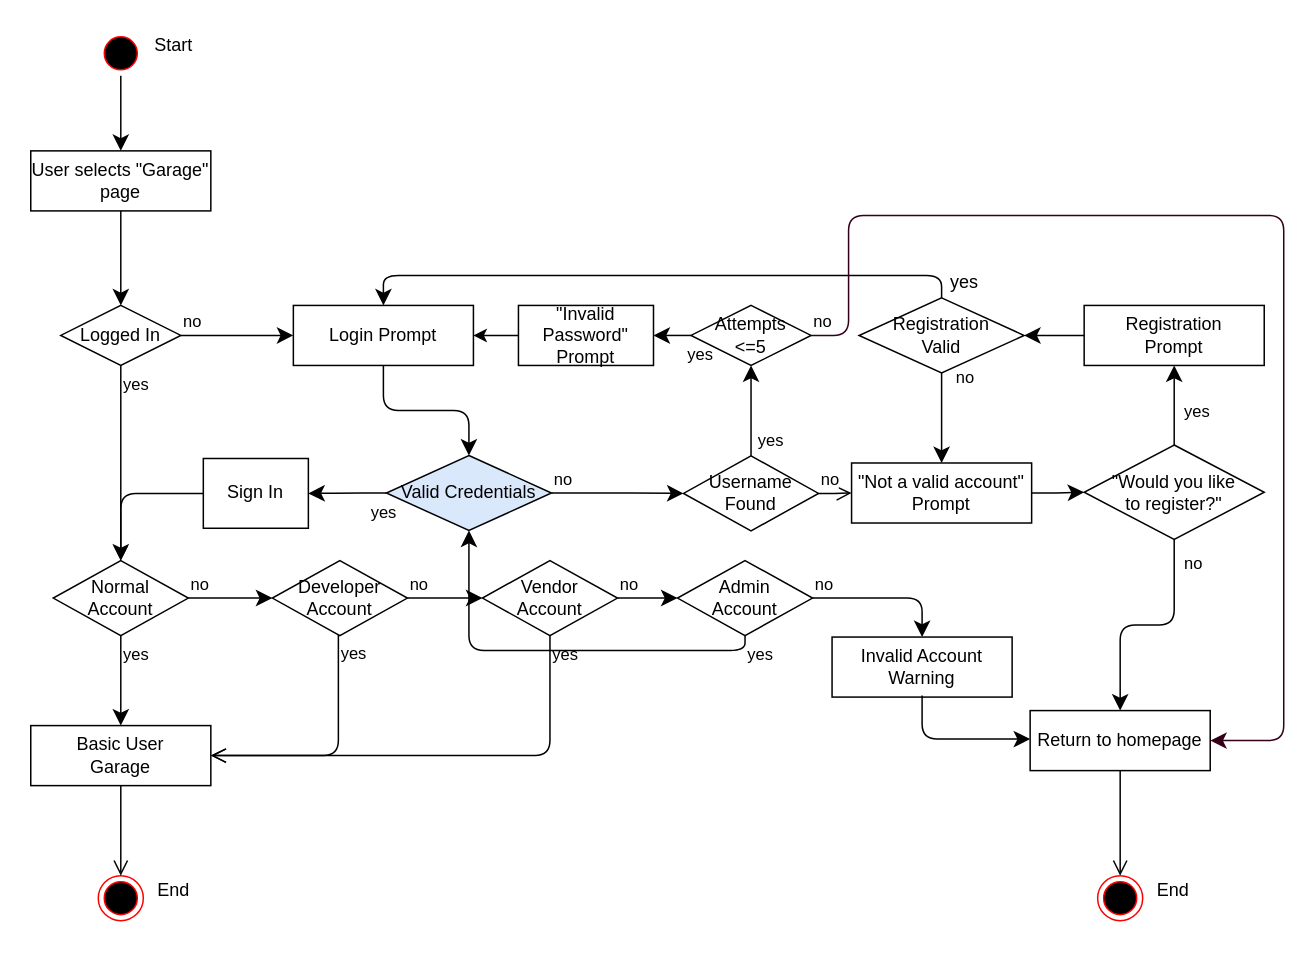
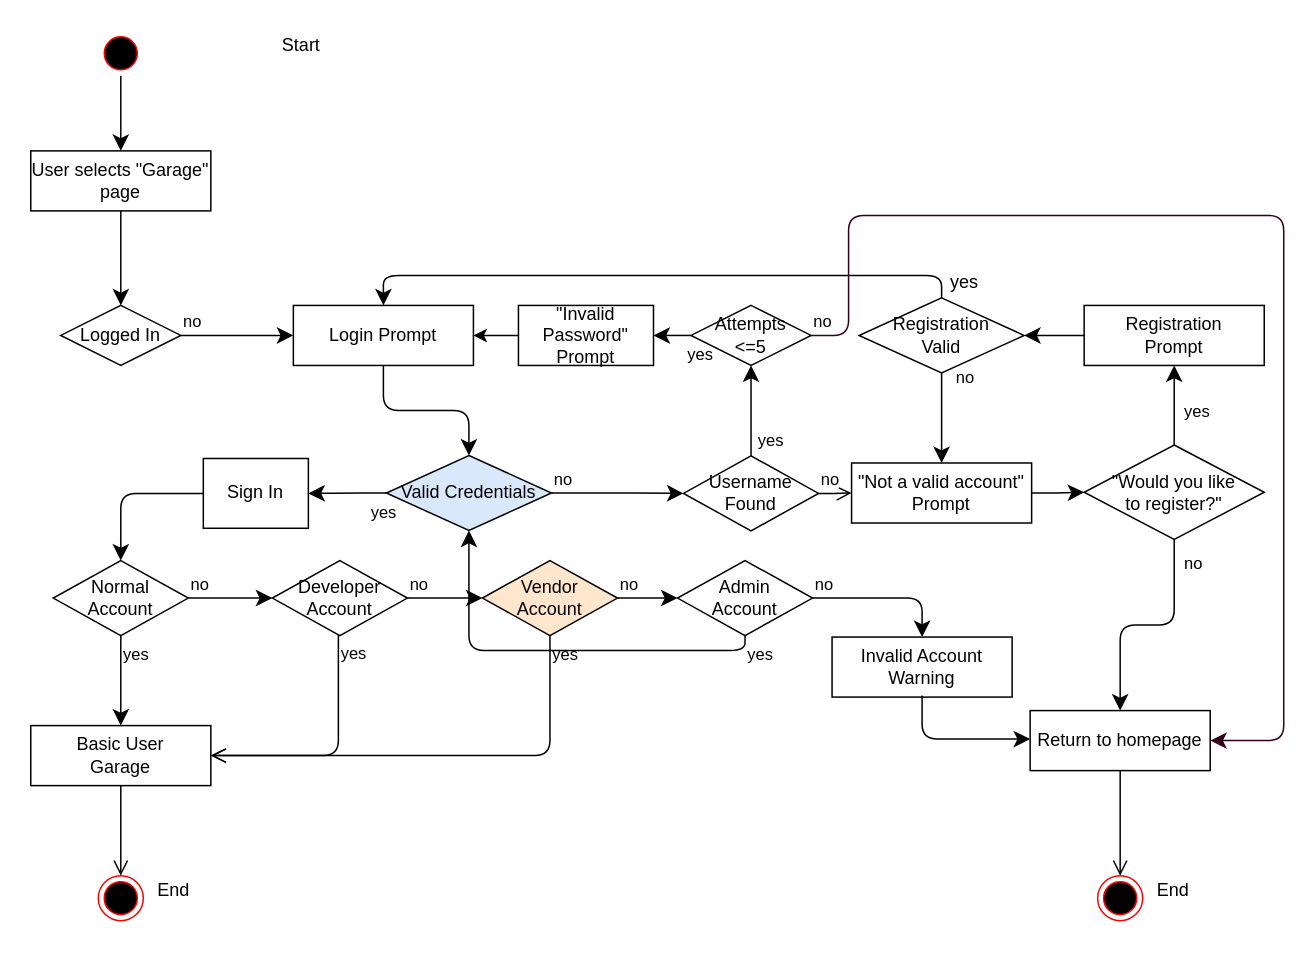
(173, 46) -> (301, 46)
(121, 431) -> none
(550, 598) -> (550, 598)
